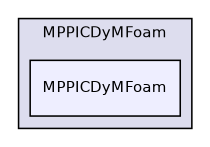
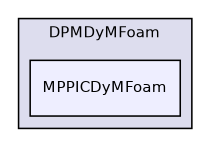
(105, 33) -> (105, 33)
